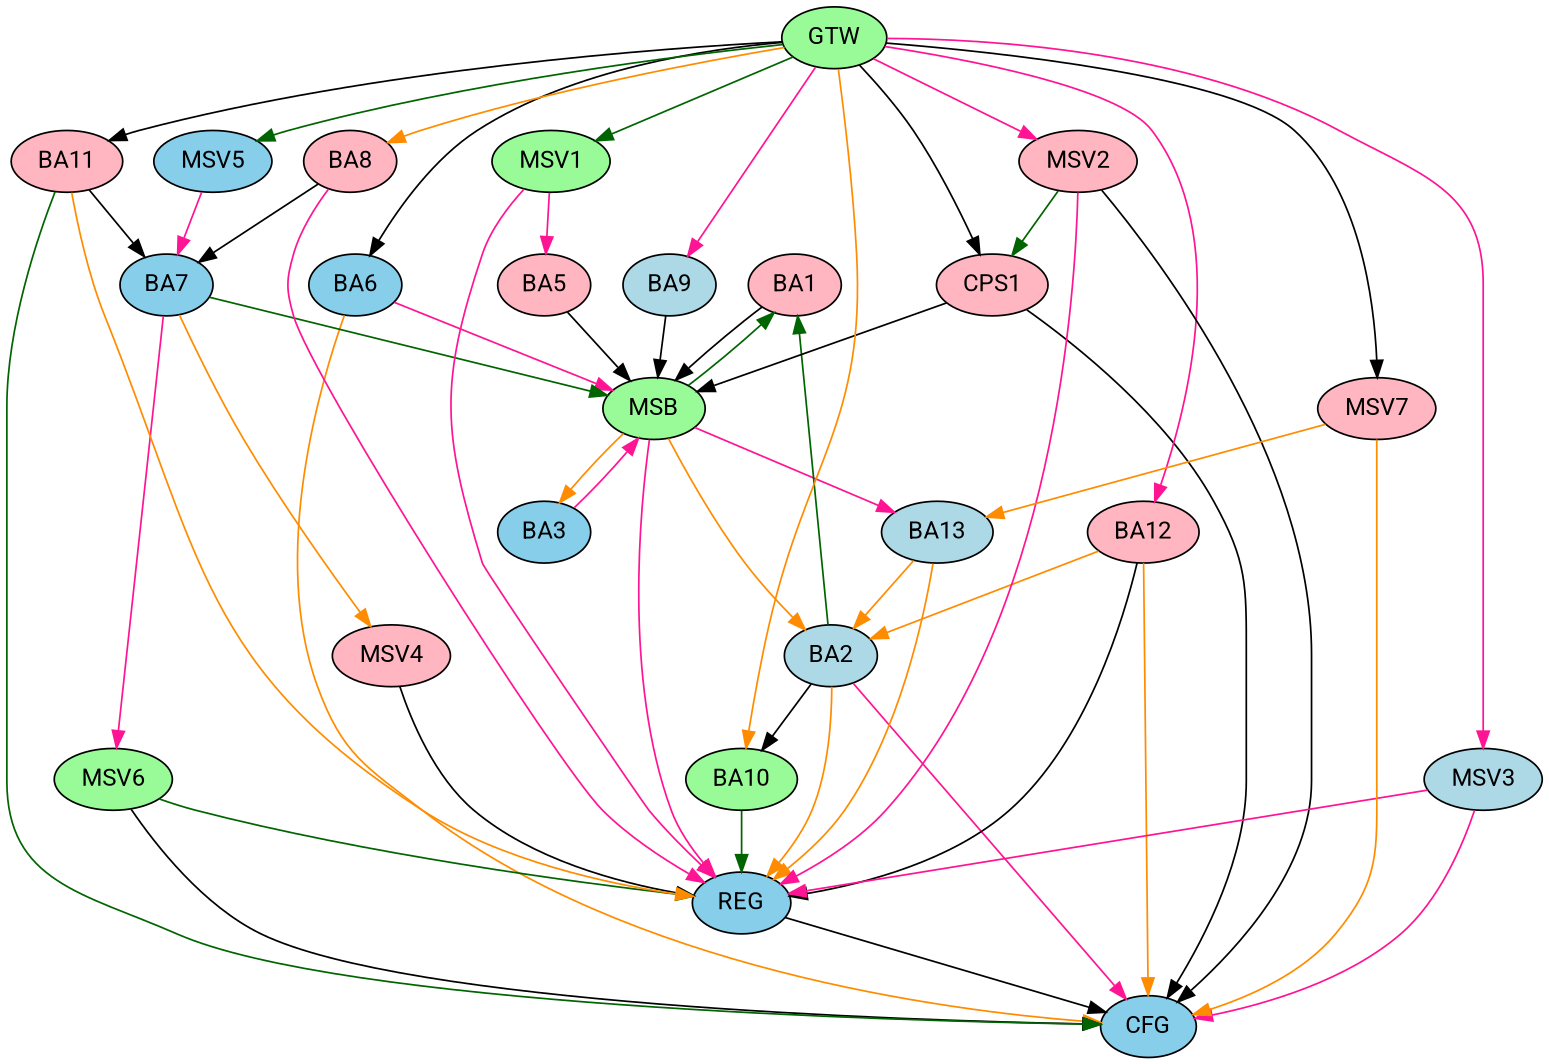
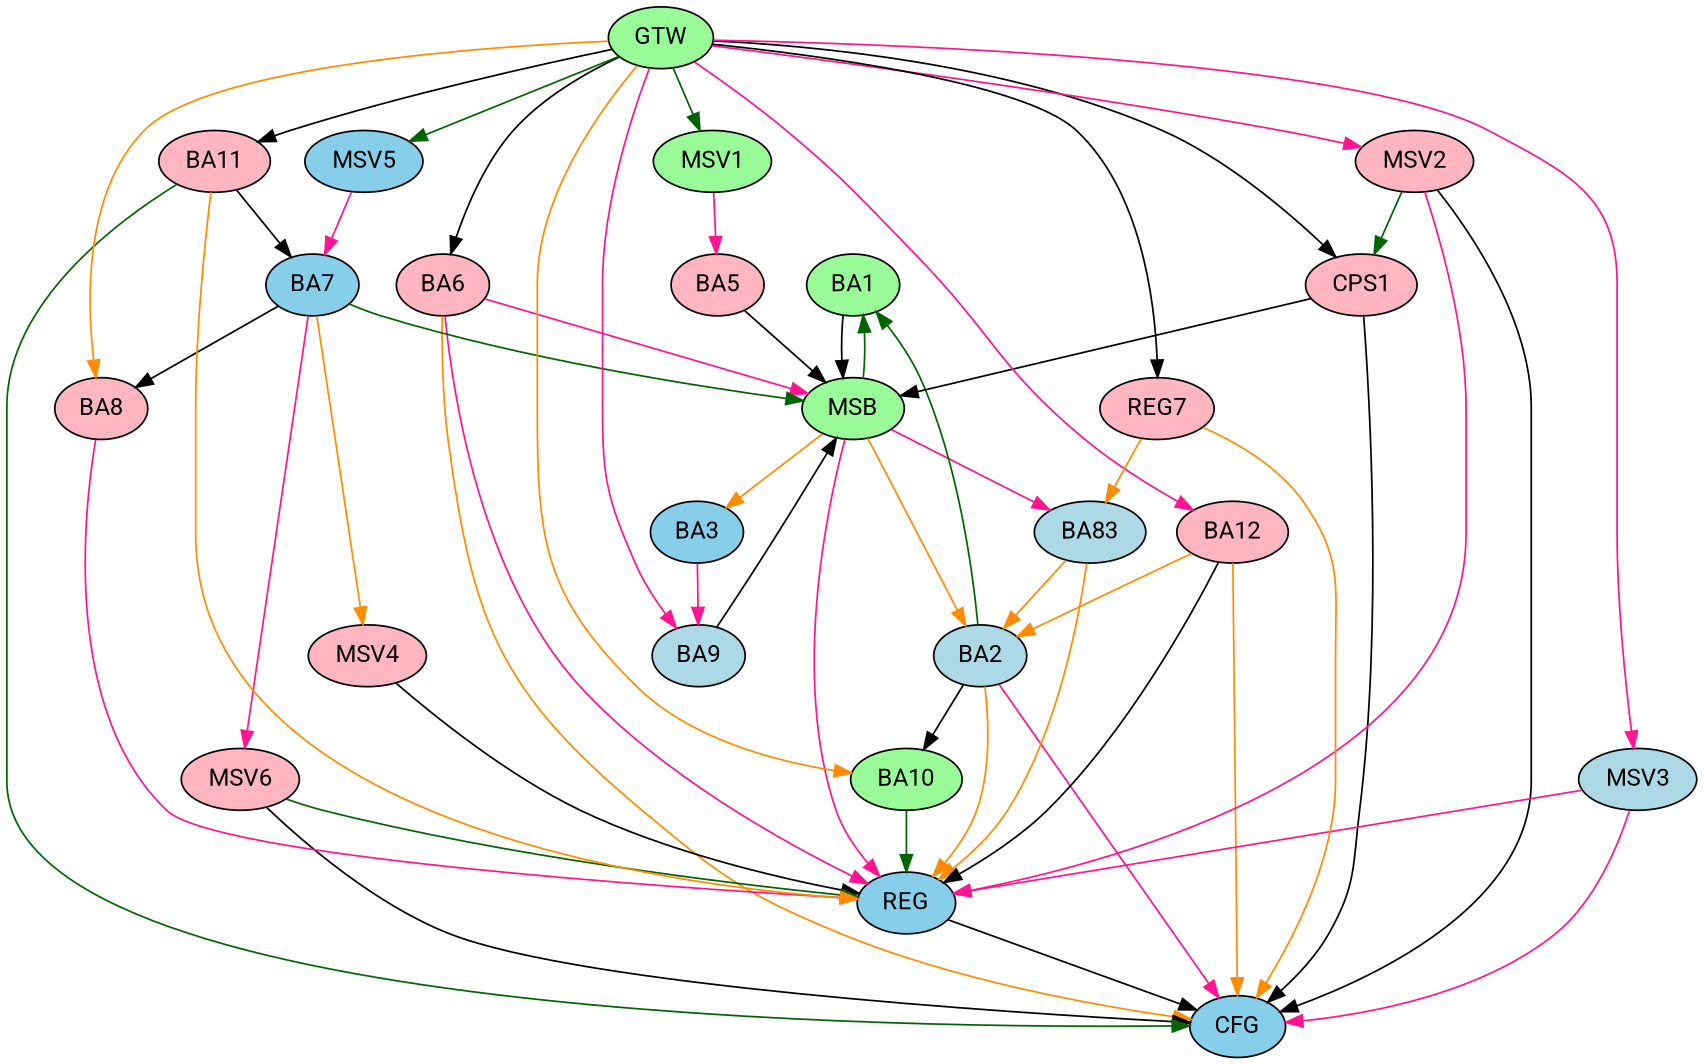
(266, 218) -> (214, 342)
(355, 285) -> (443, 285)
(795, 285) -> (853, 285)
(1377, 409) -> (1157, 409)
(601, 480) -> (698, 586)
(937, 532) -> (1090, 532)
(480, 553) -> (560, 660)
(113, 779) -> (240, 779)
